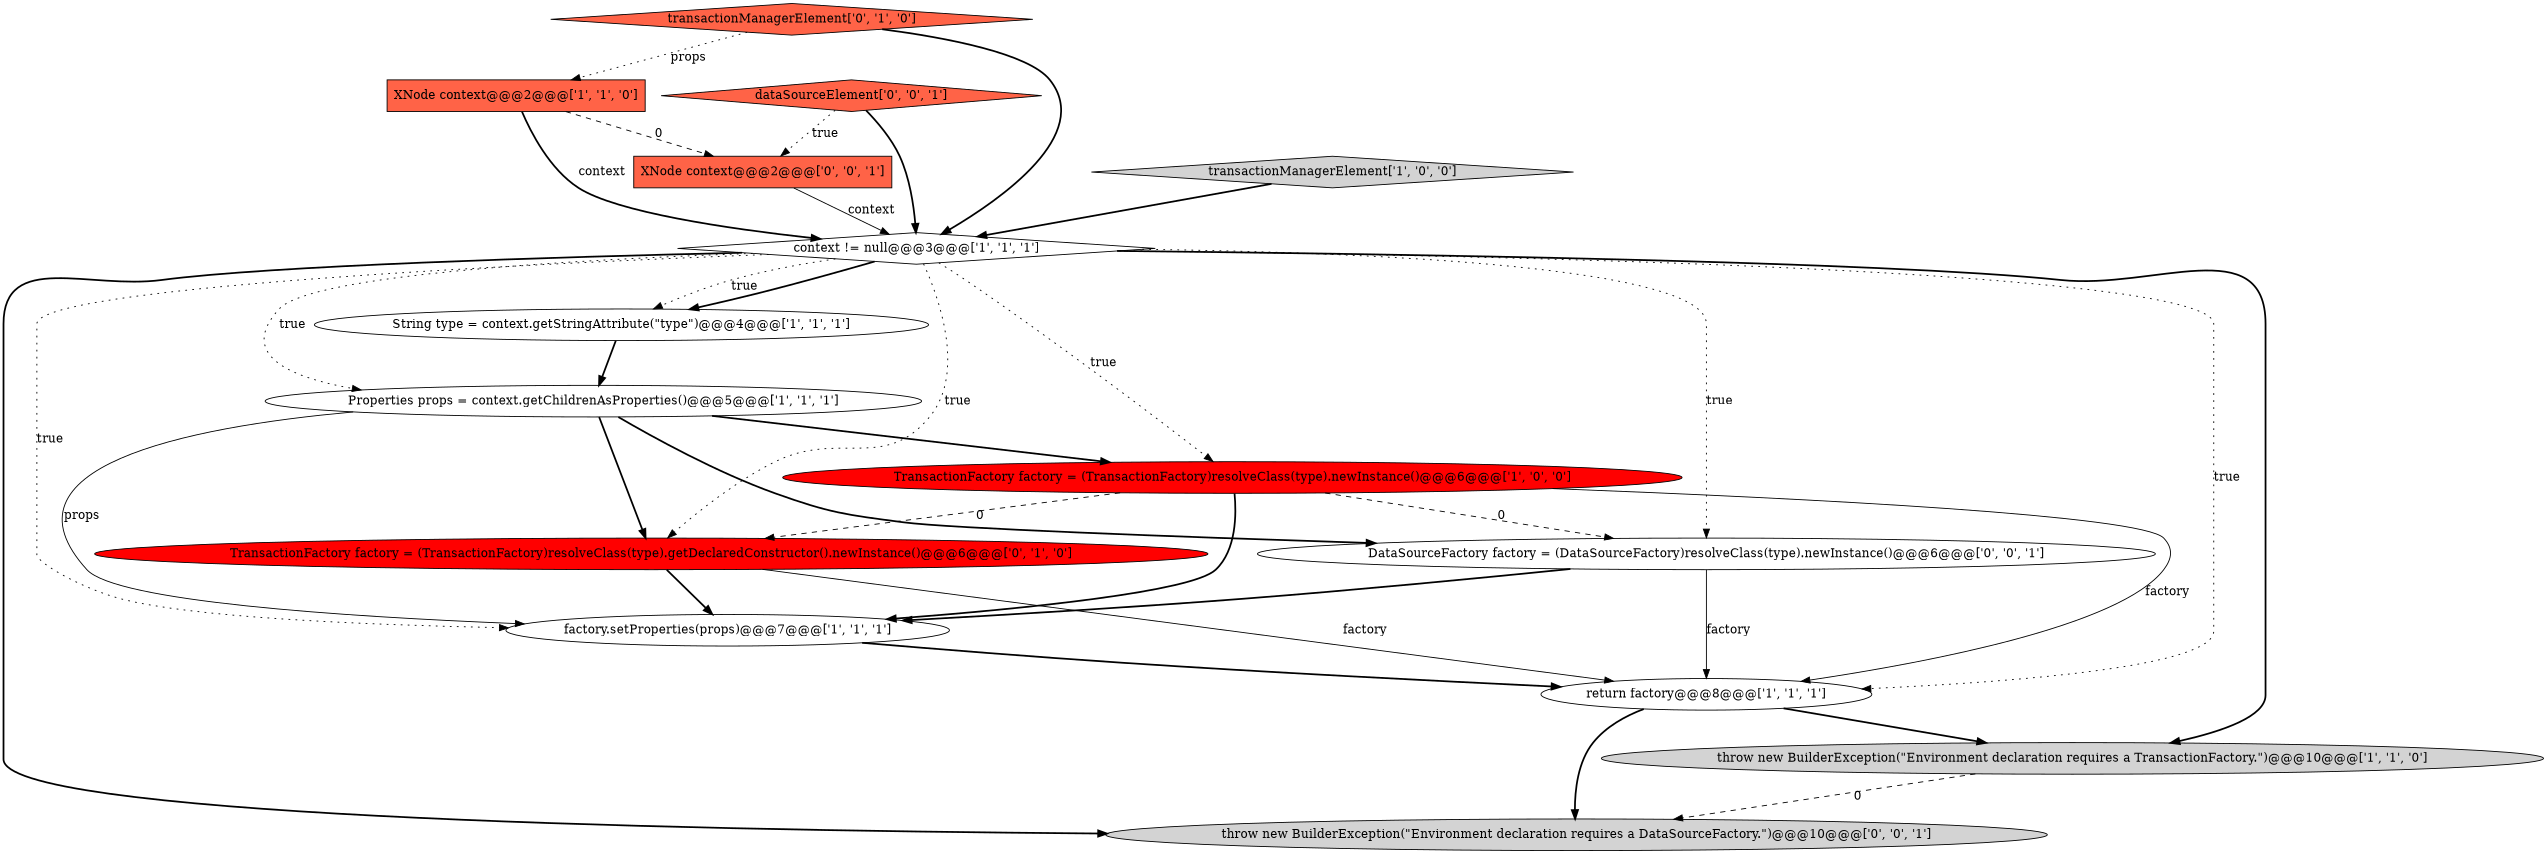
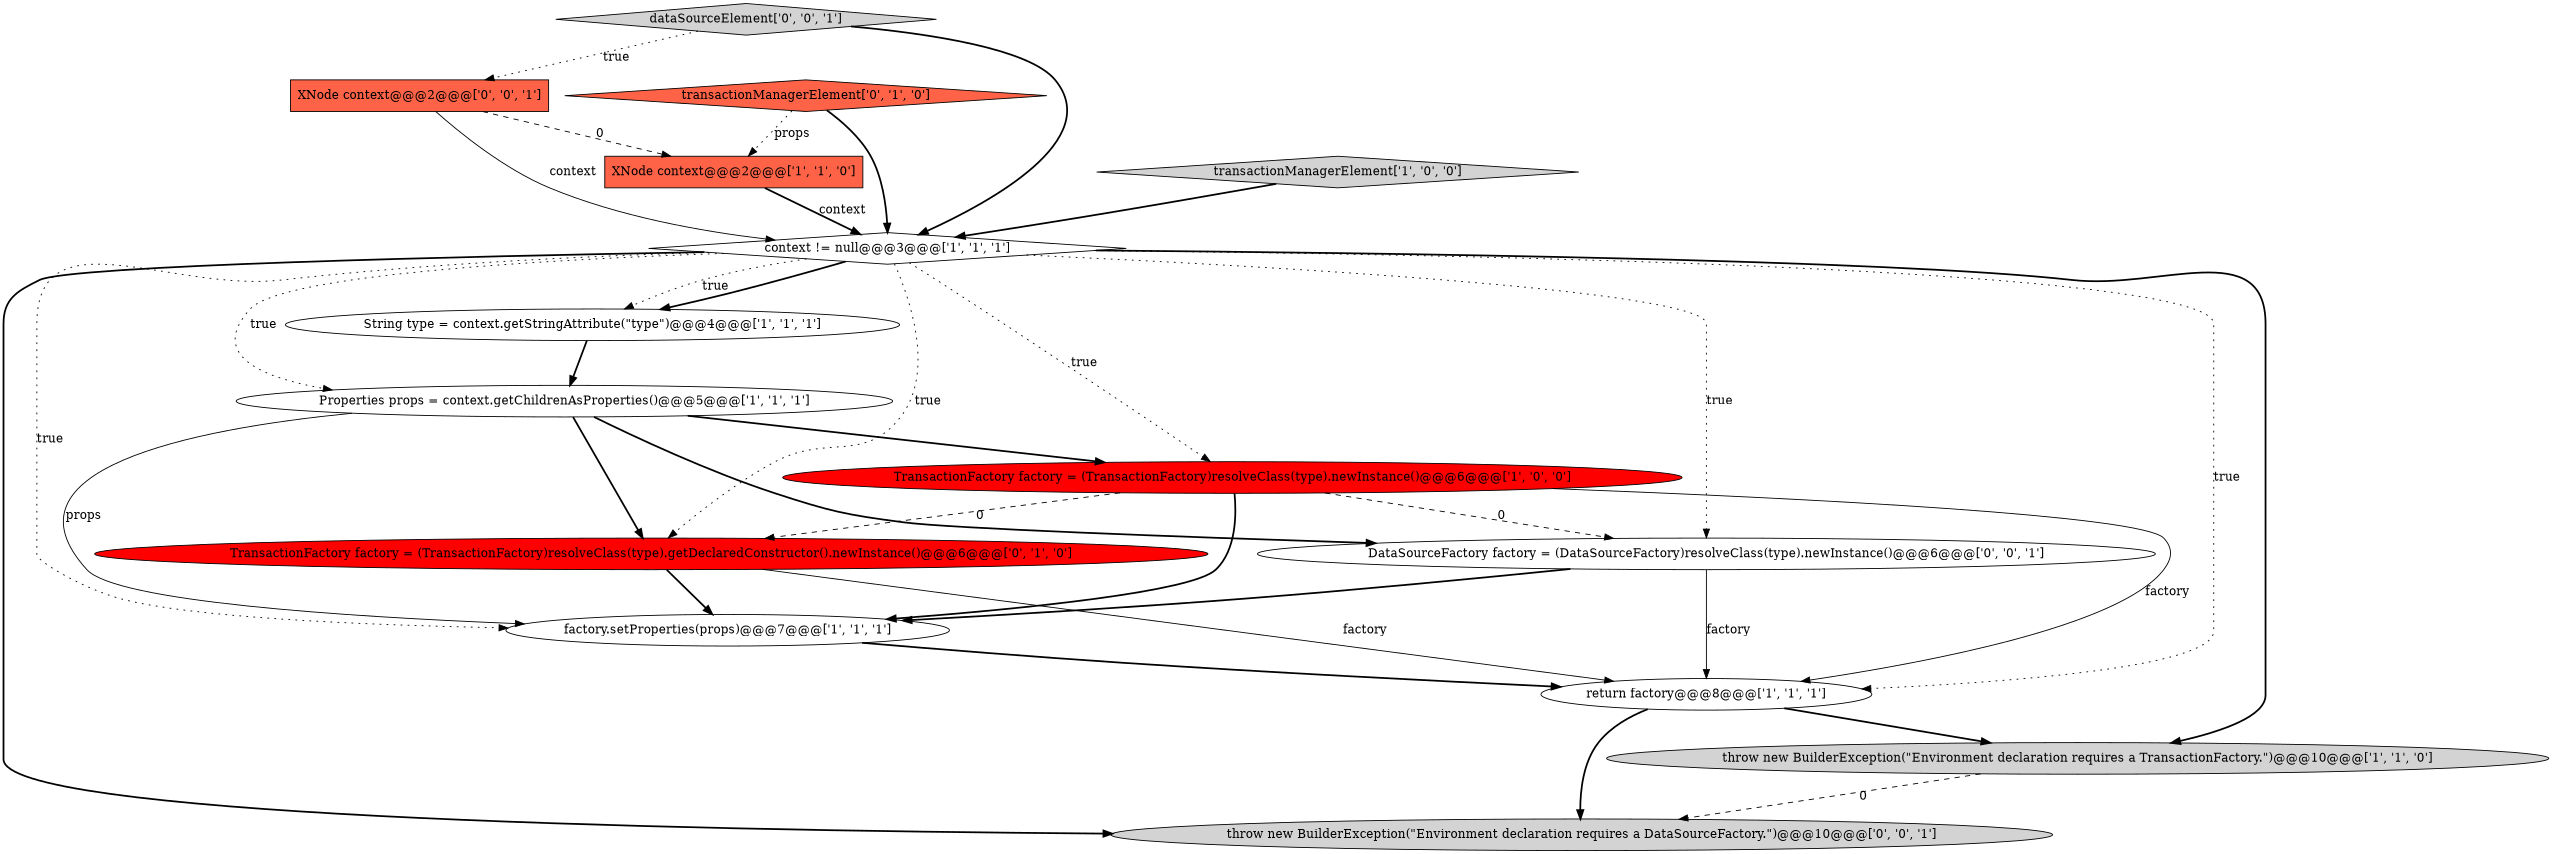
(851, 96) -> (746, 19)
(635, 133) -> (572, 133)
